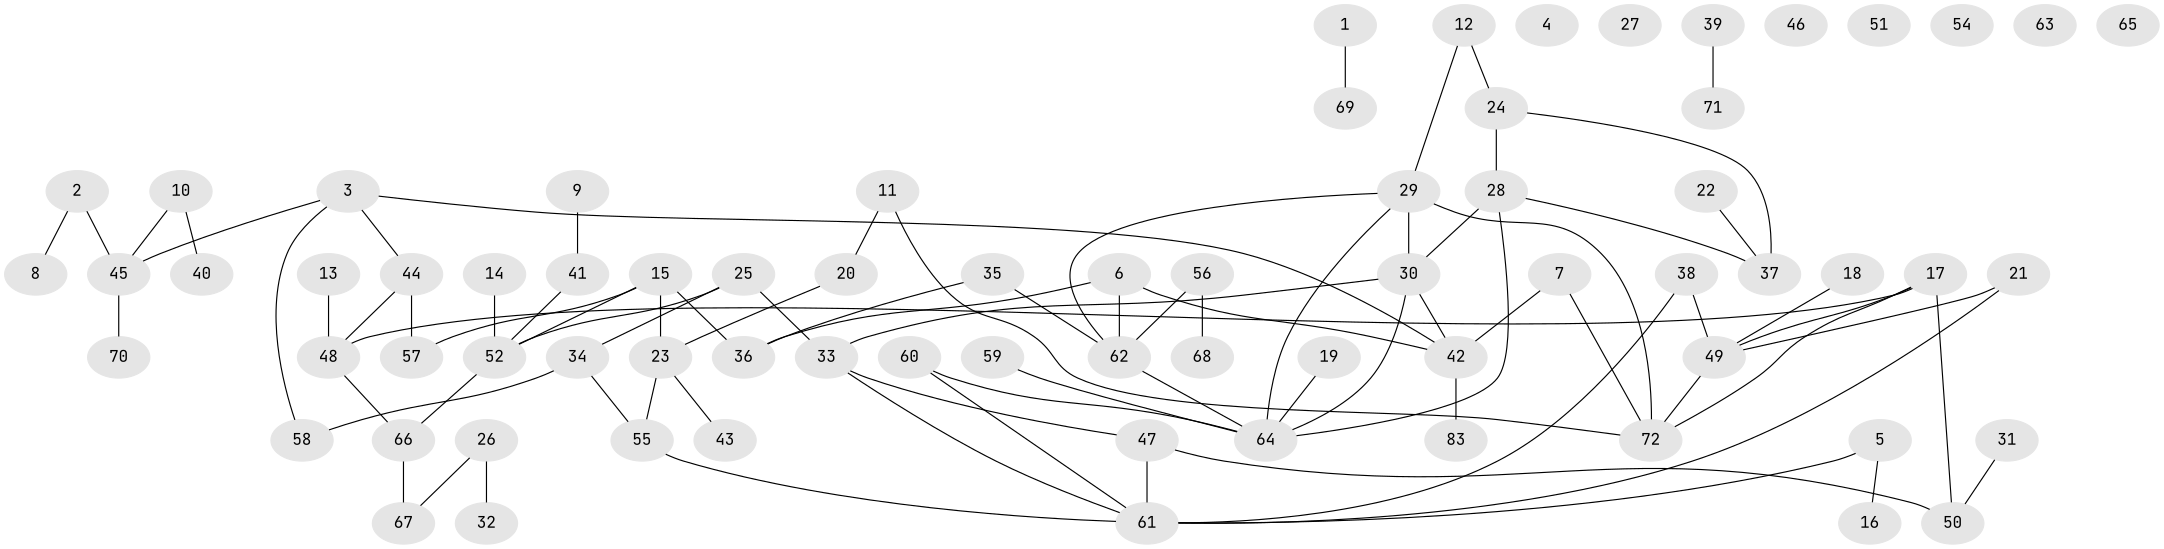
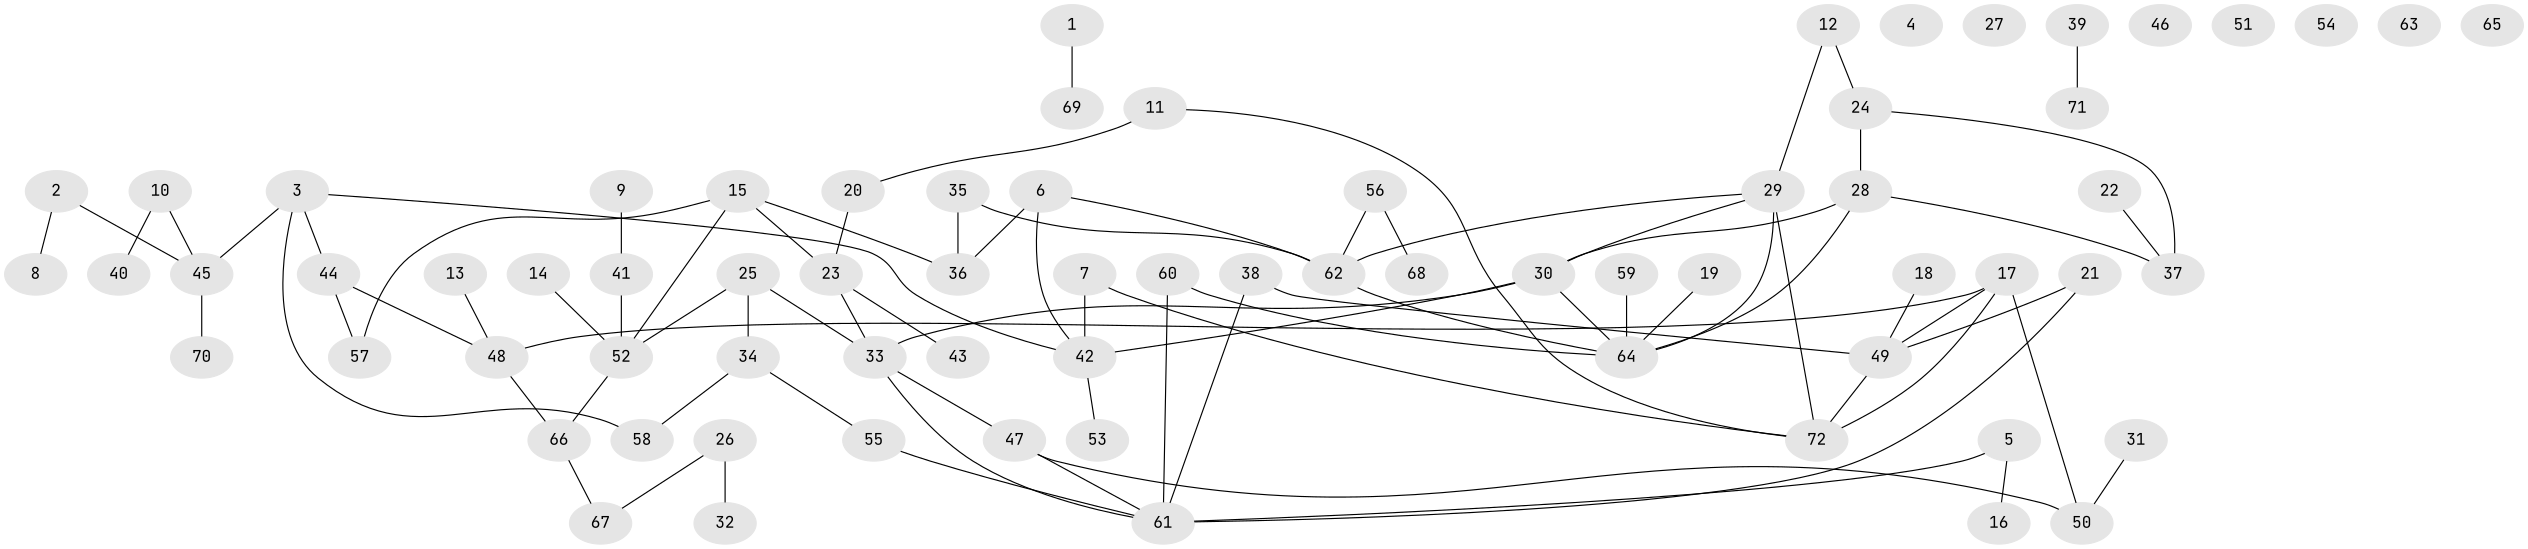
(651, 399) -> (853, 316)
(1456, 440) -> (1097, 440)
